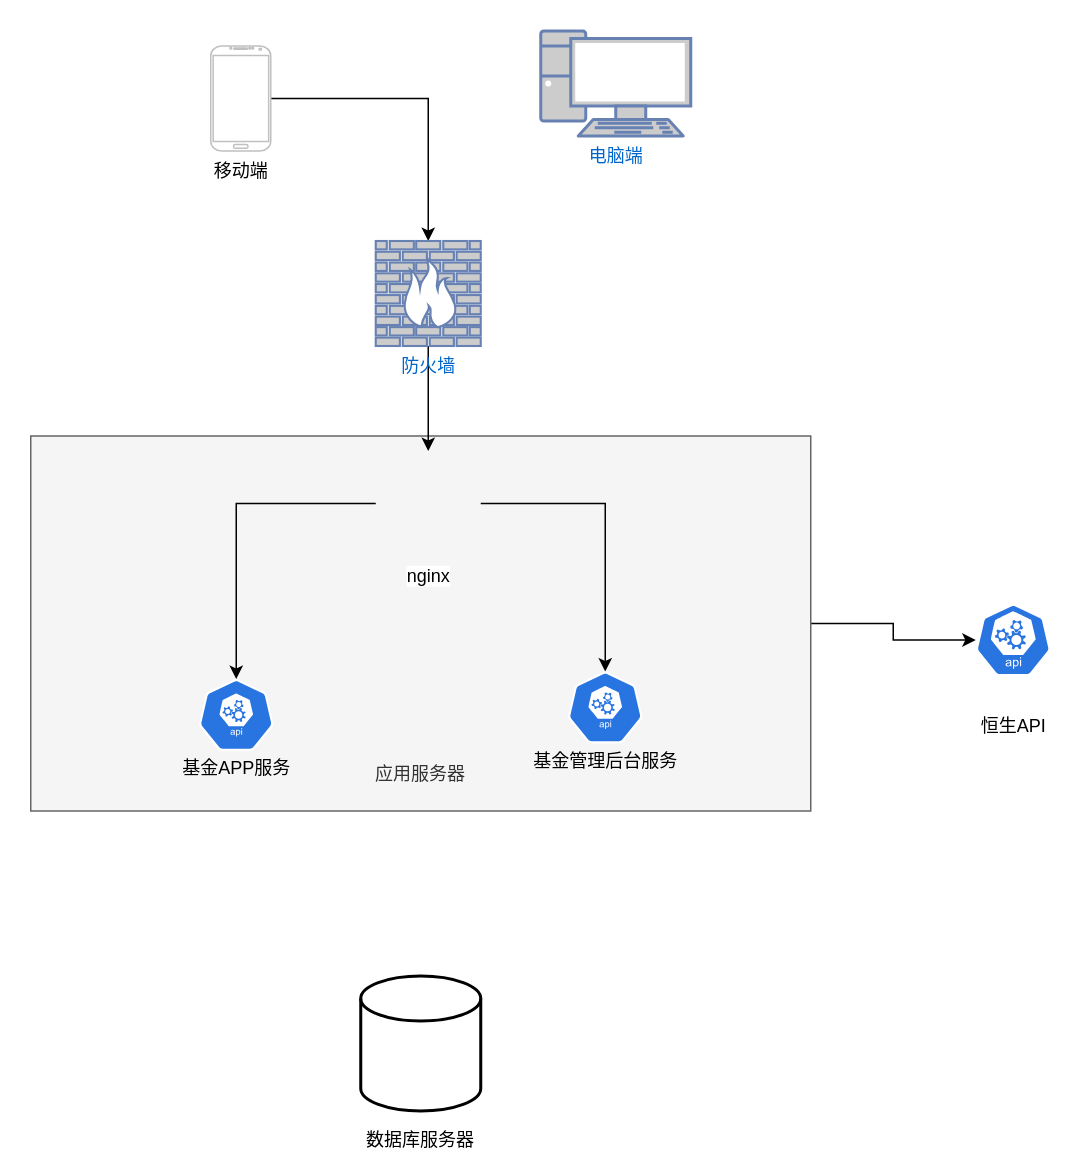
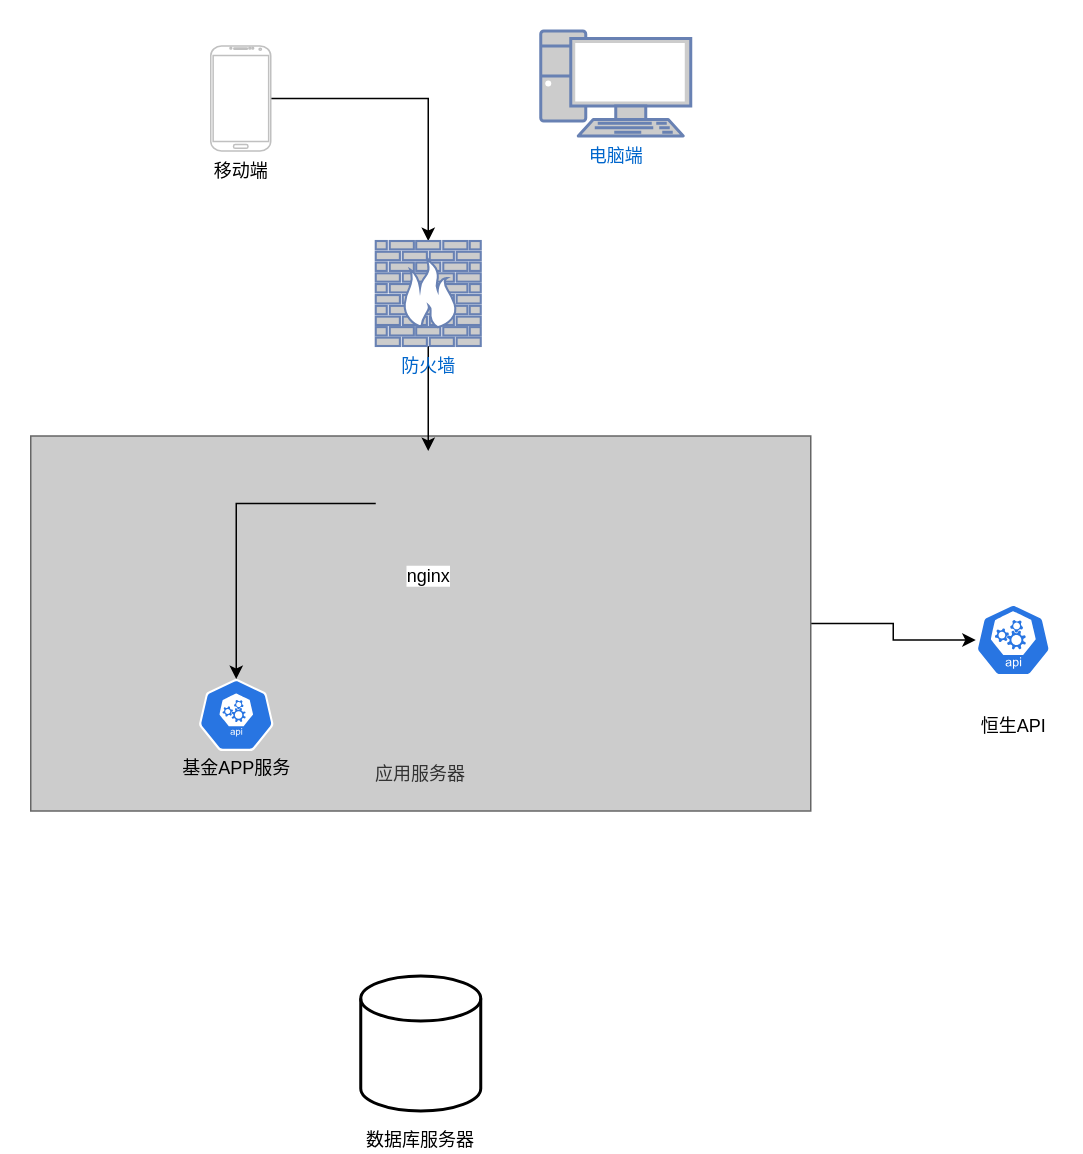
(605, 520) -> none
(421, 623) -> (421, 623)
(605, 707) -> none
